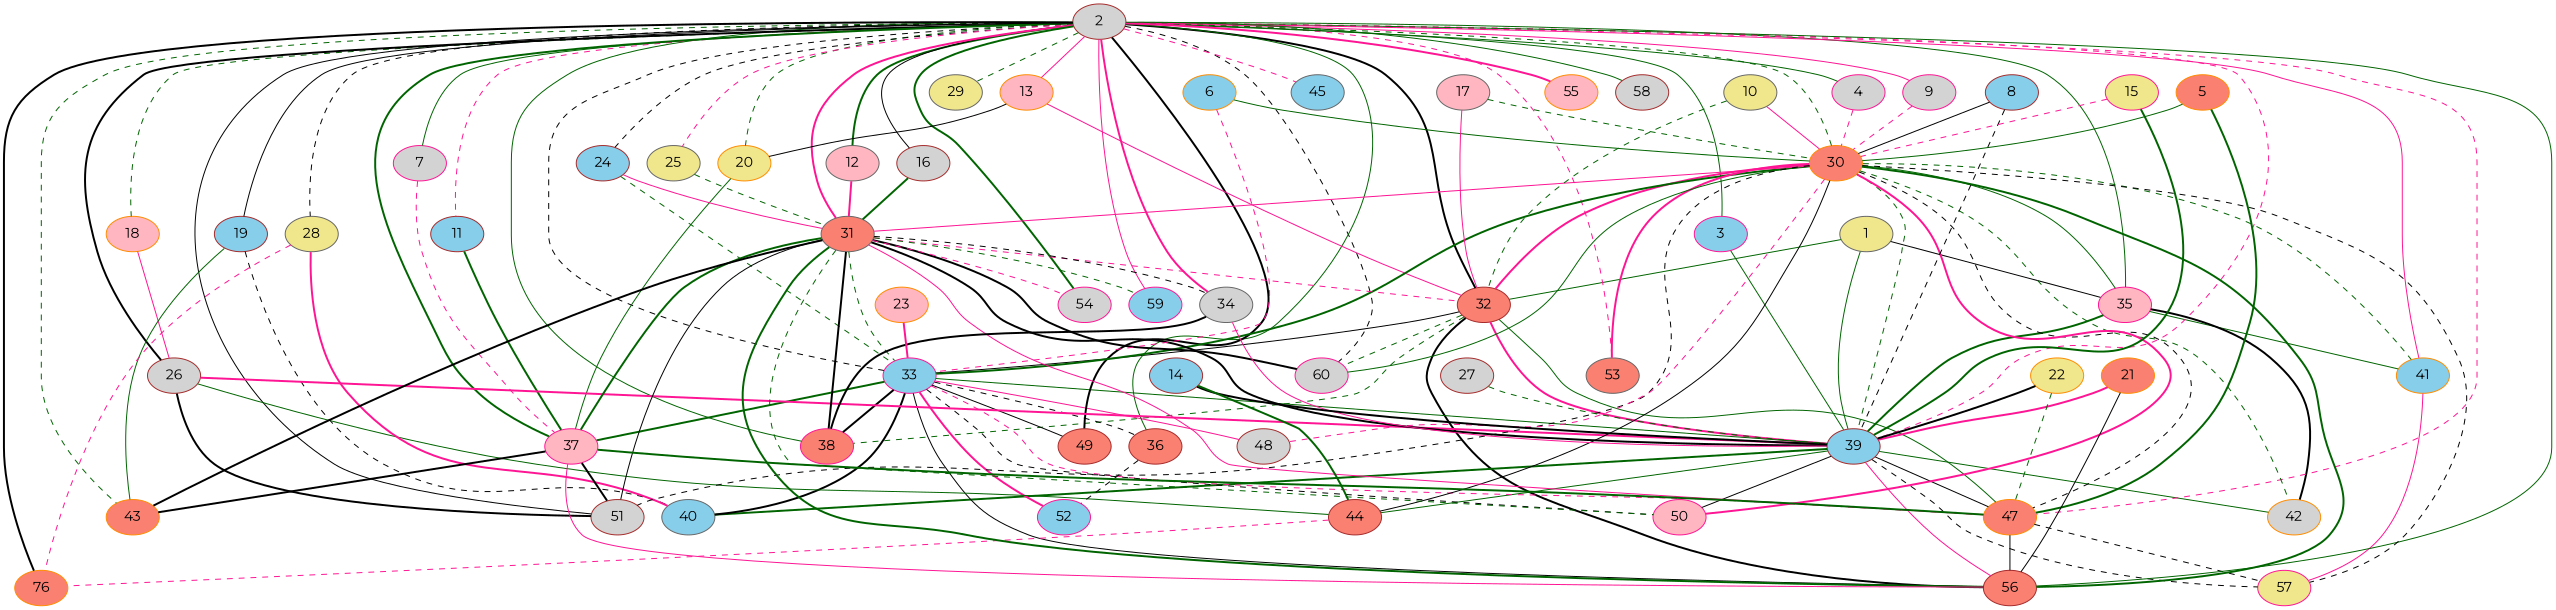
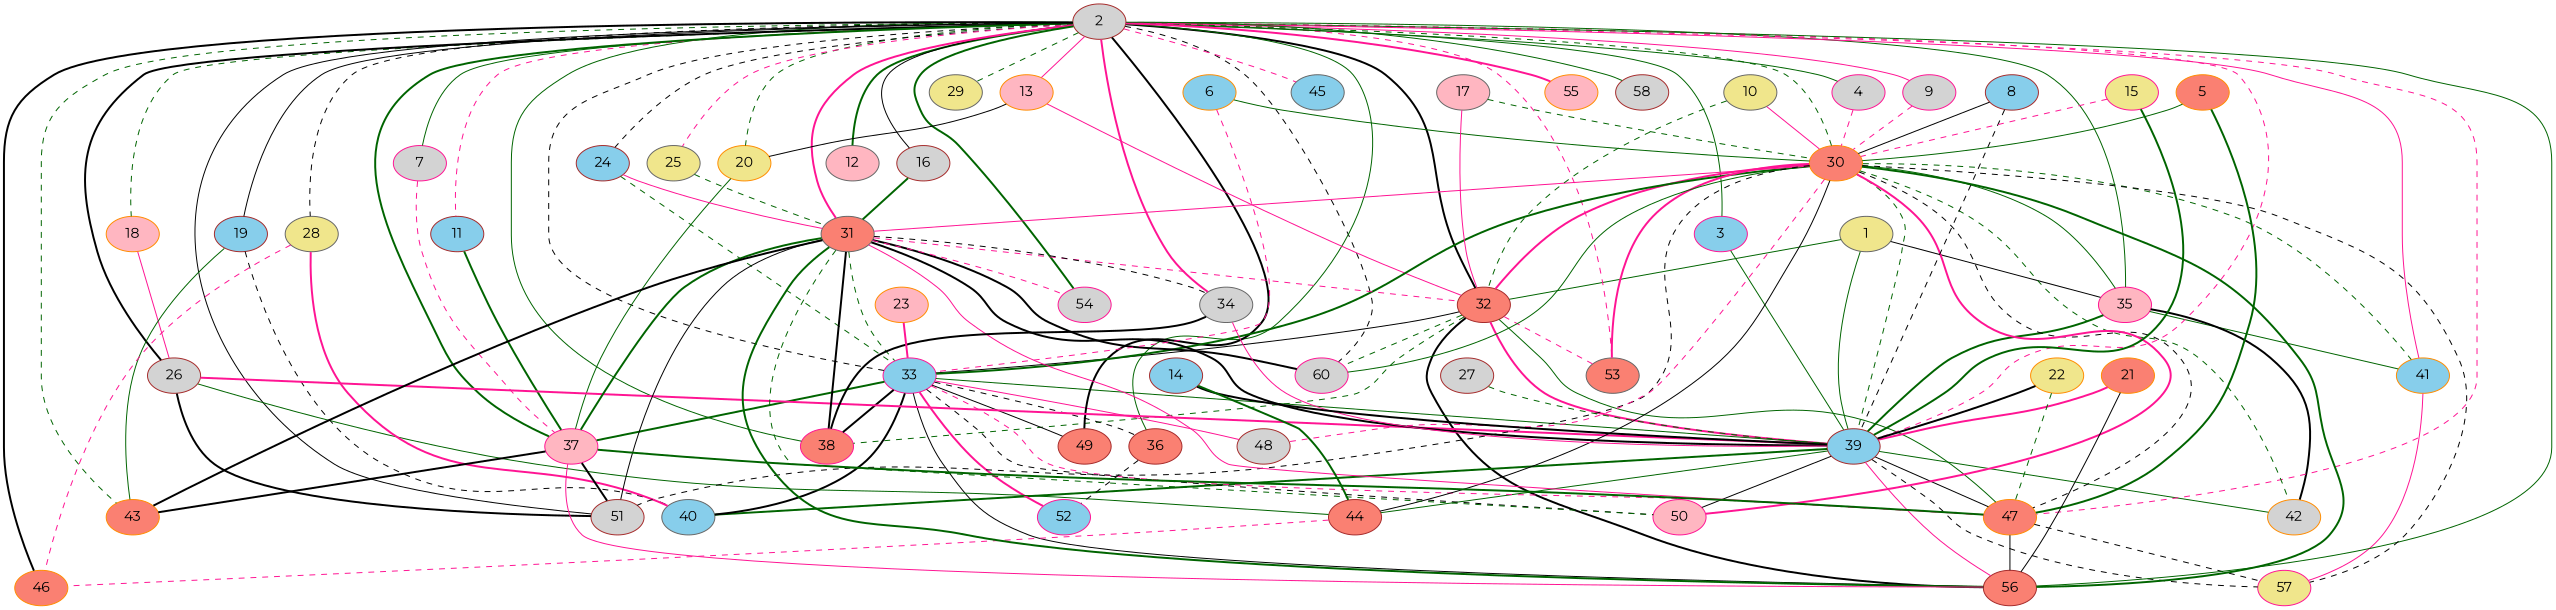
(850, 199) -> none
(1155, 305) -> none
none -> (1548, 340)
(41, 588) -> (41, 588)
